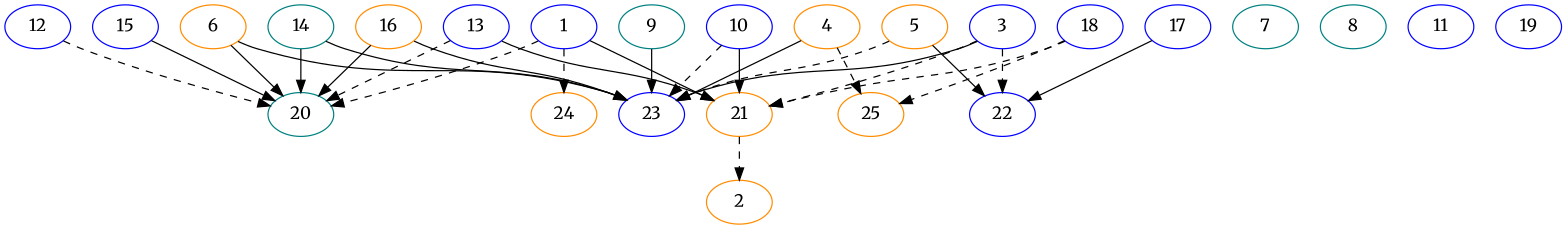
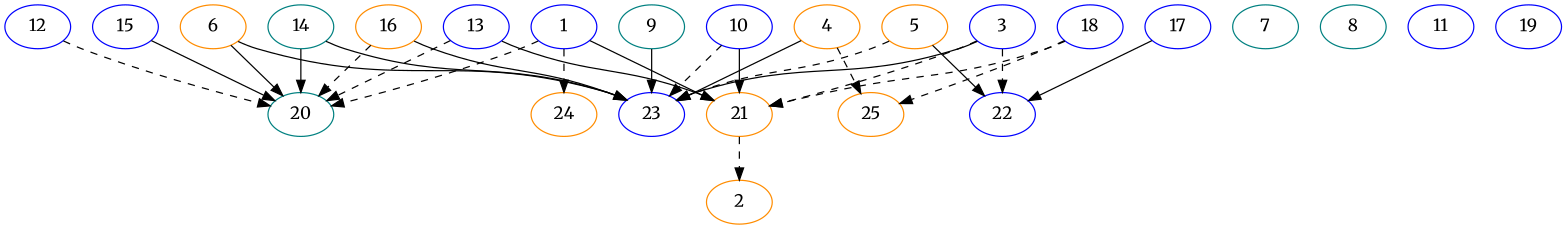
(356, 60) -> (356, 60)
